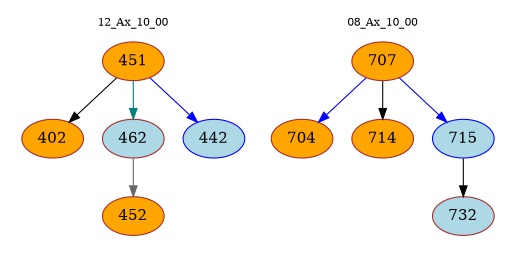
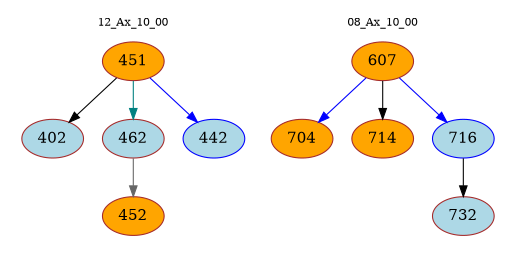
(383, 61) -> (383, 61)
(53, 139) -> (53, 139)
(463, 139) -> (463, 139)
